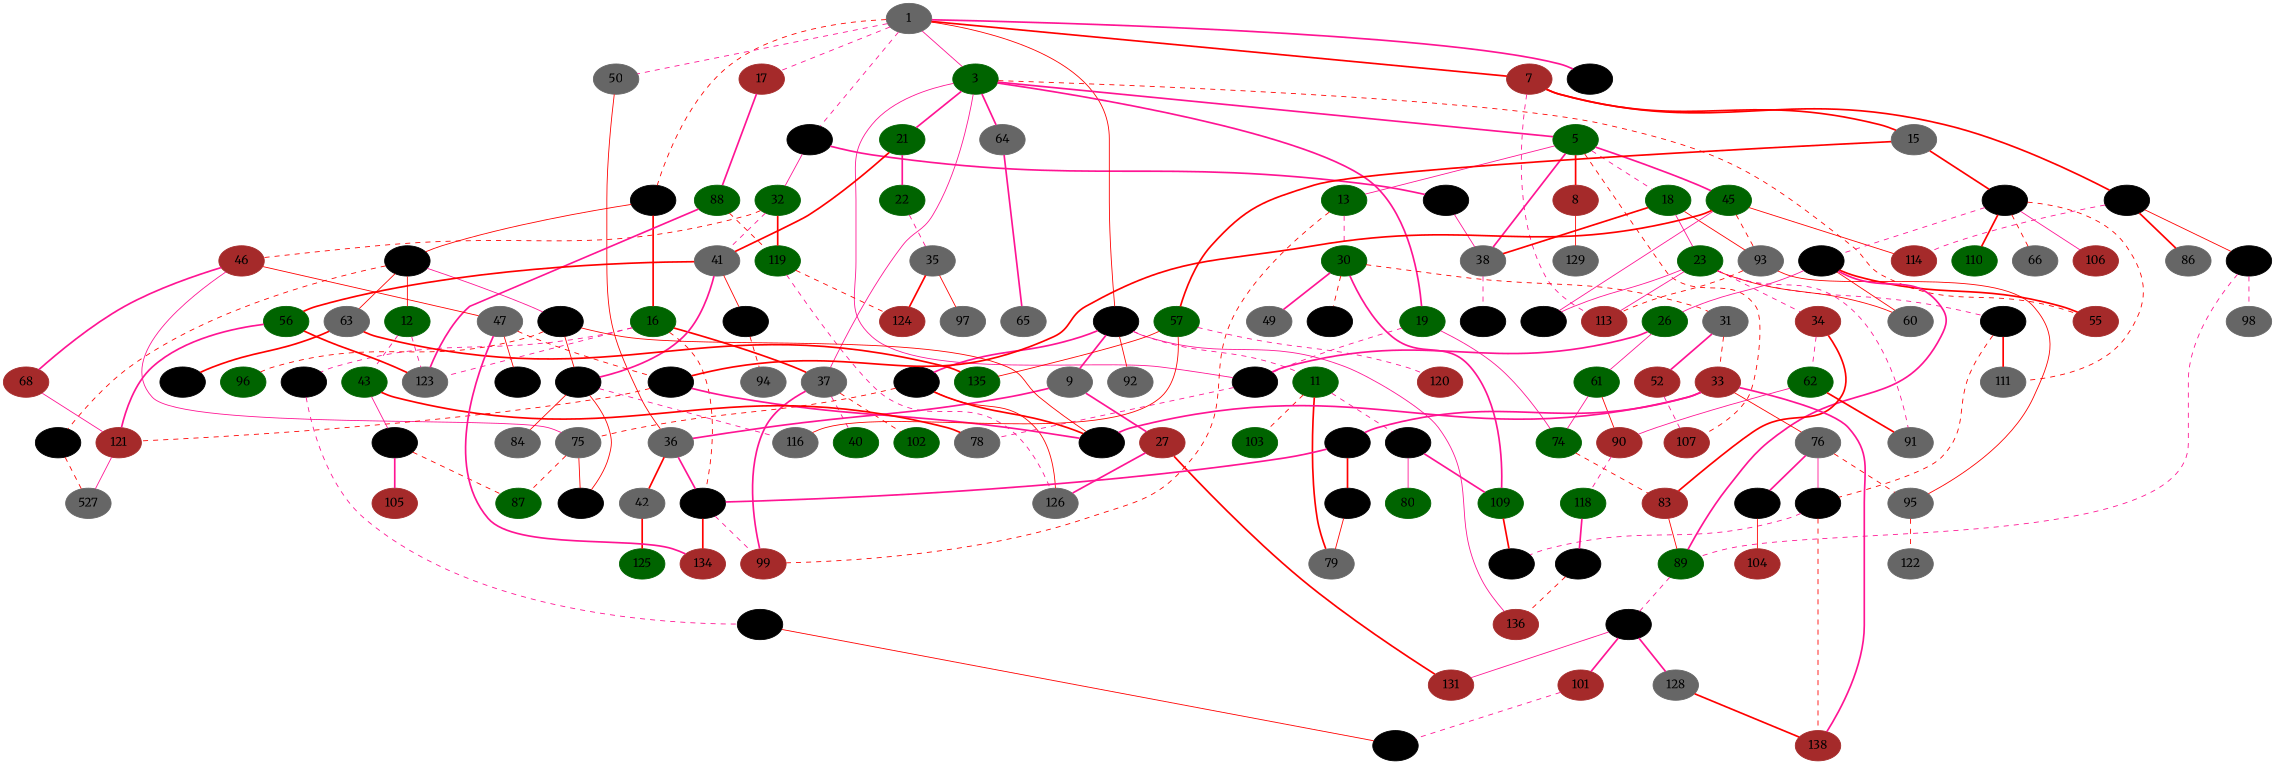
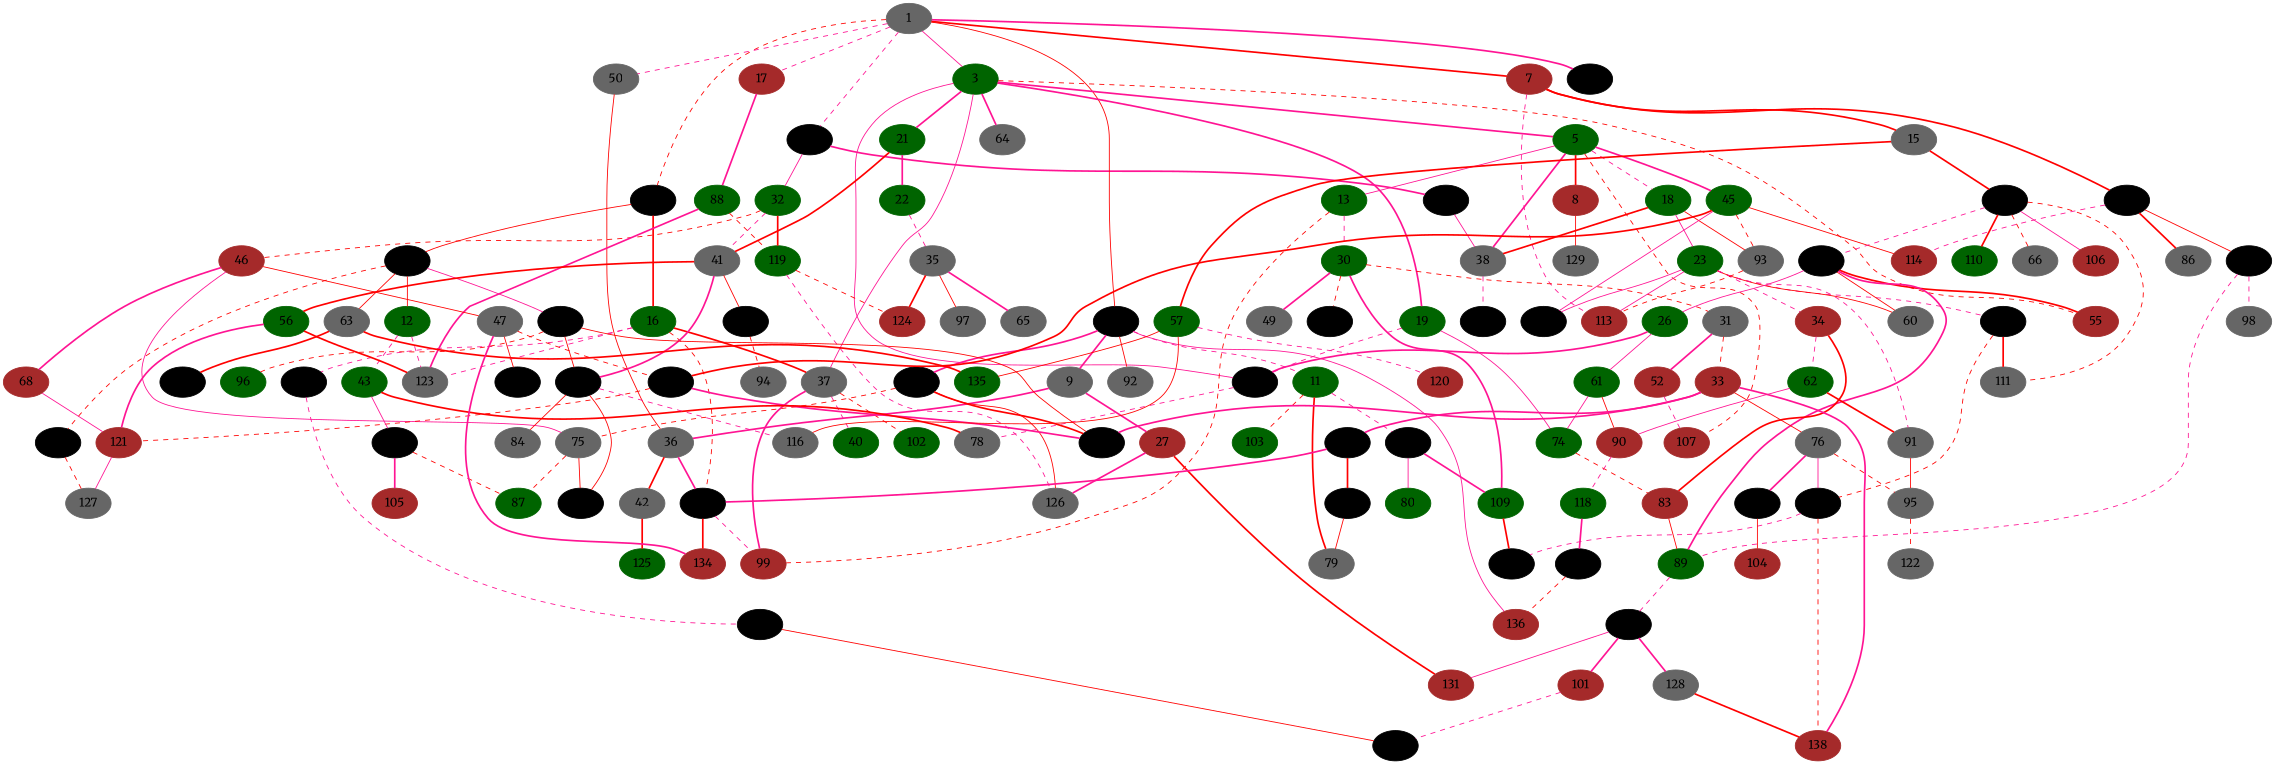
(1013, 231) -> (978, 291)
(2035, 309) -> (1911, 469)
(88, 503) -> (88, 503)
